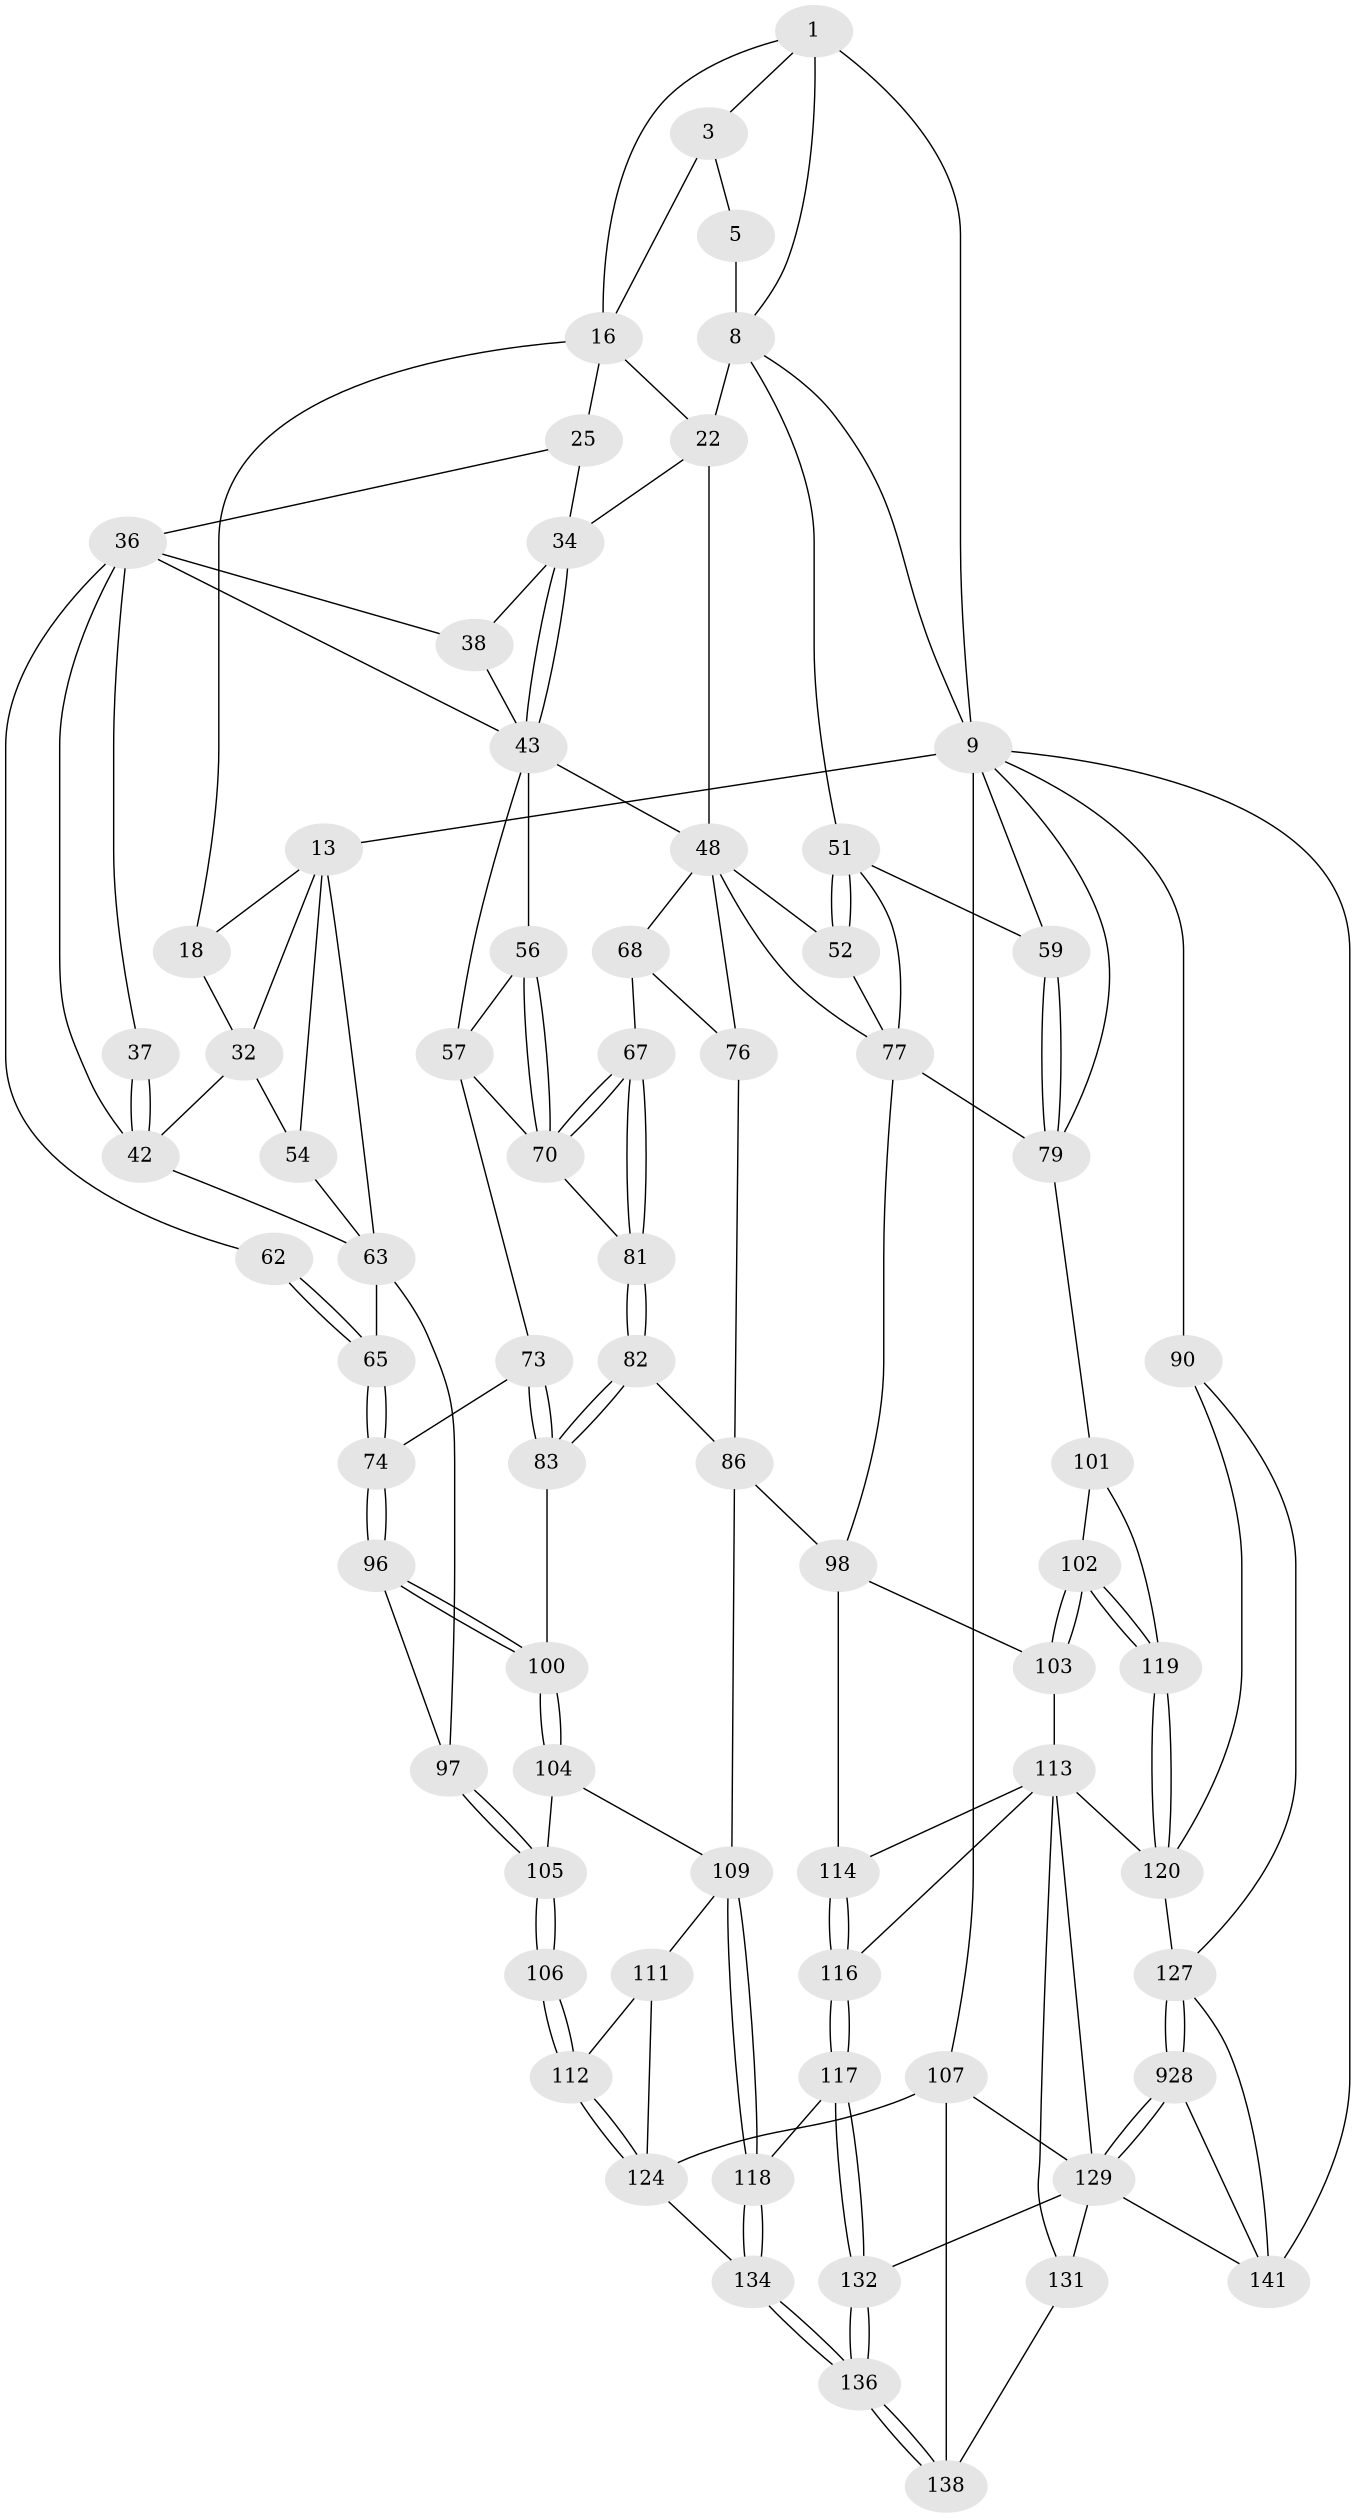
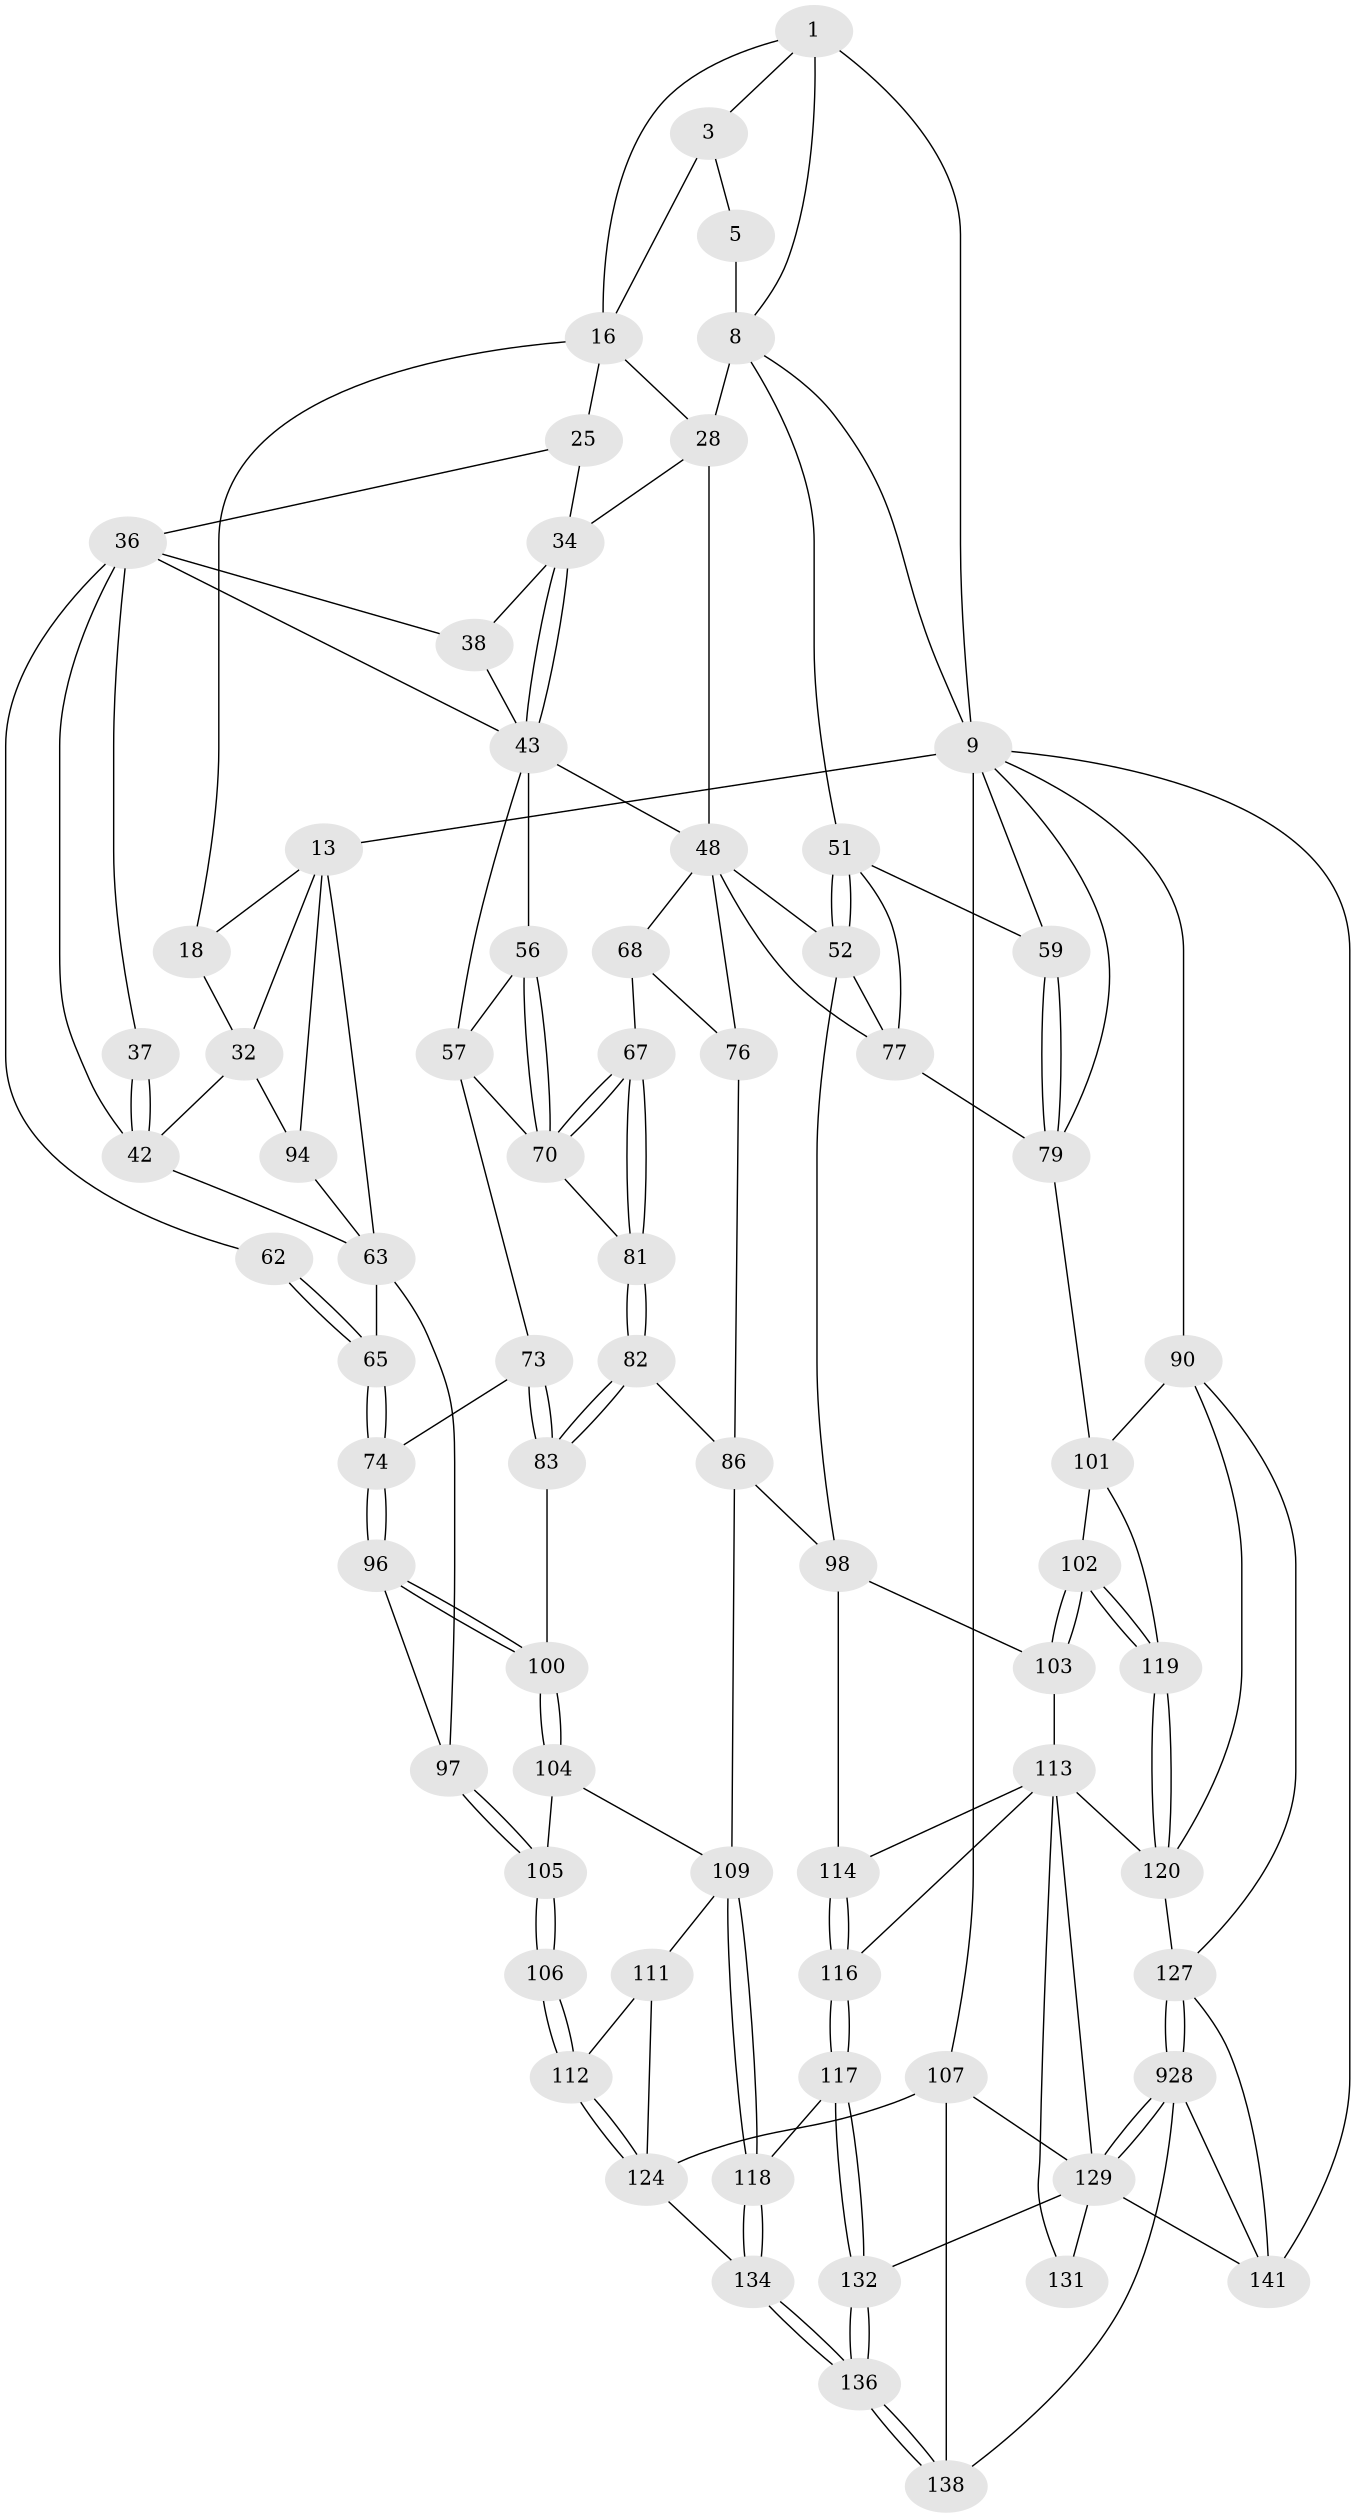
(709, 440) -> (709, 440)
(298, 1157) -> (298, 1157)
(884, 1312) -> (817, 1259)
none -> (1138, 1412)
(1007, 2384) -> (1119, 2310)
